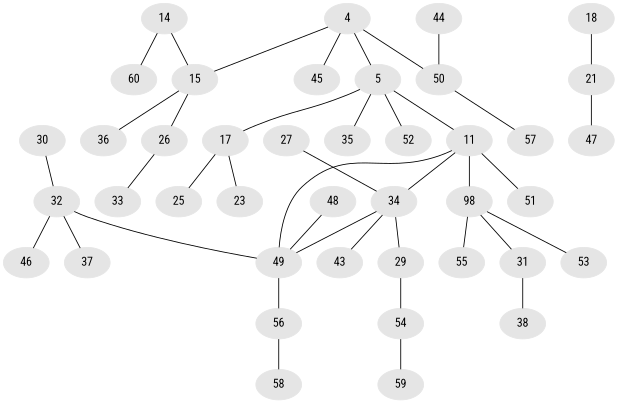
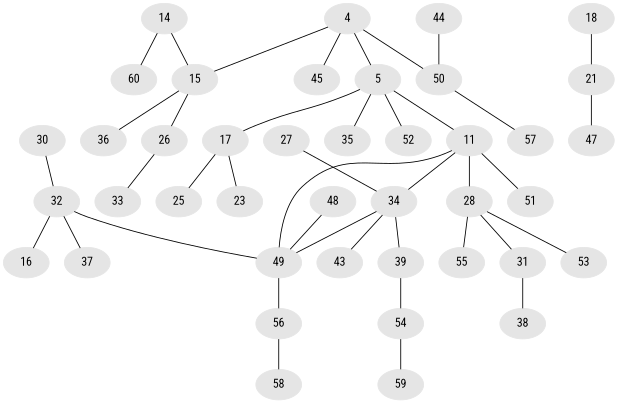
(469, 202) -> (469, 202)
(26, 263) -> (26, 263)
(401, 263) -> (401, 263)
